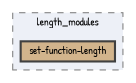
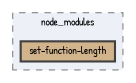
(68, 23) -> (68, 23)
